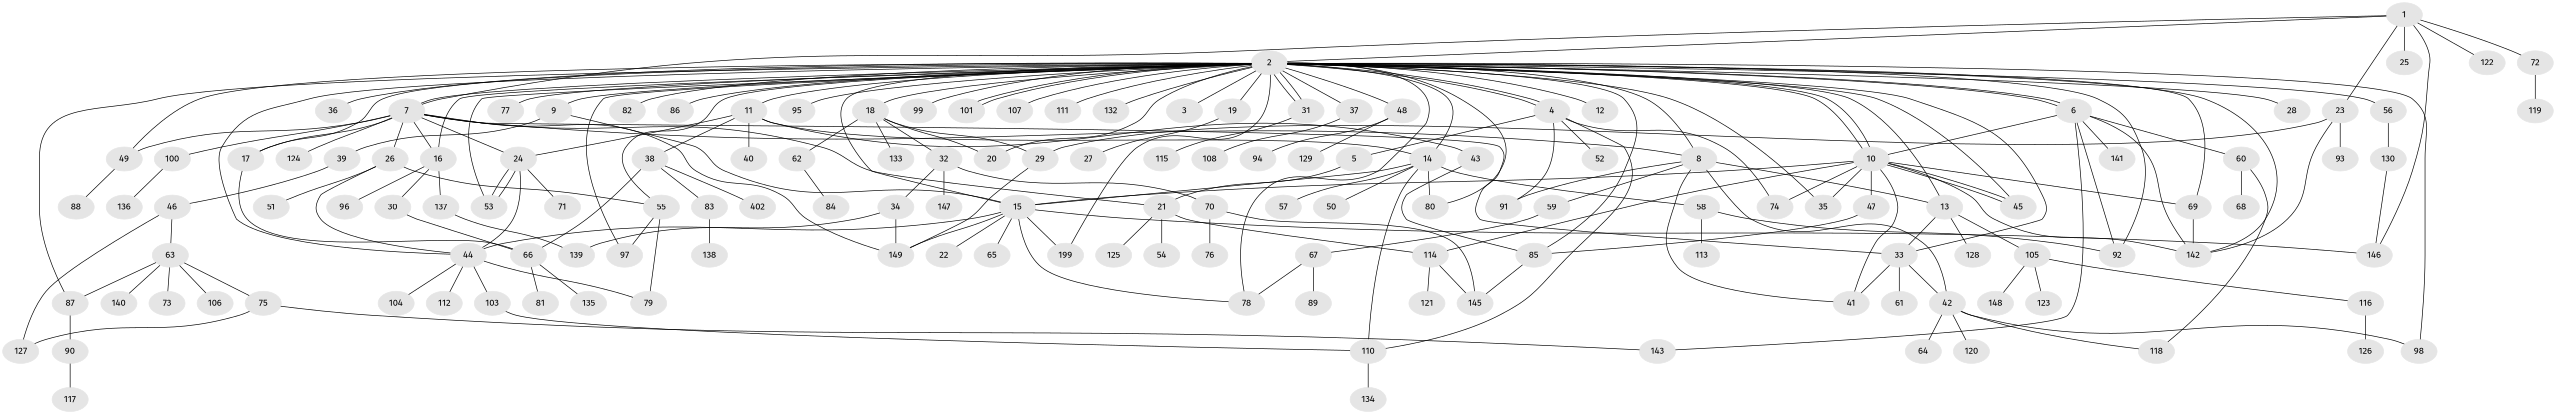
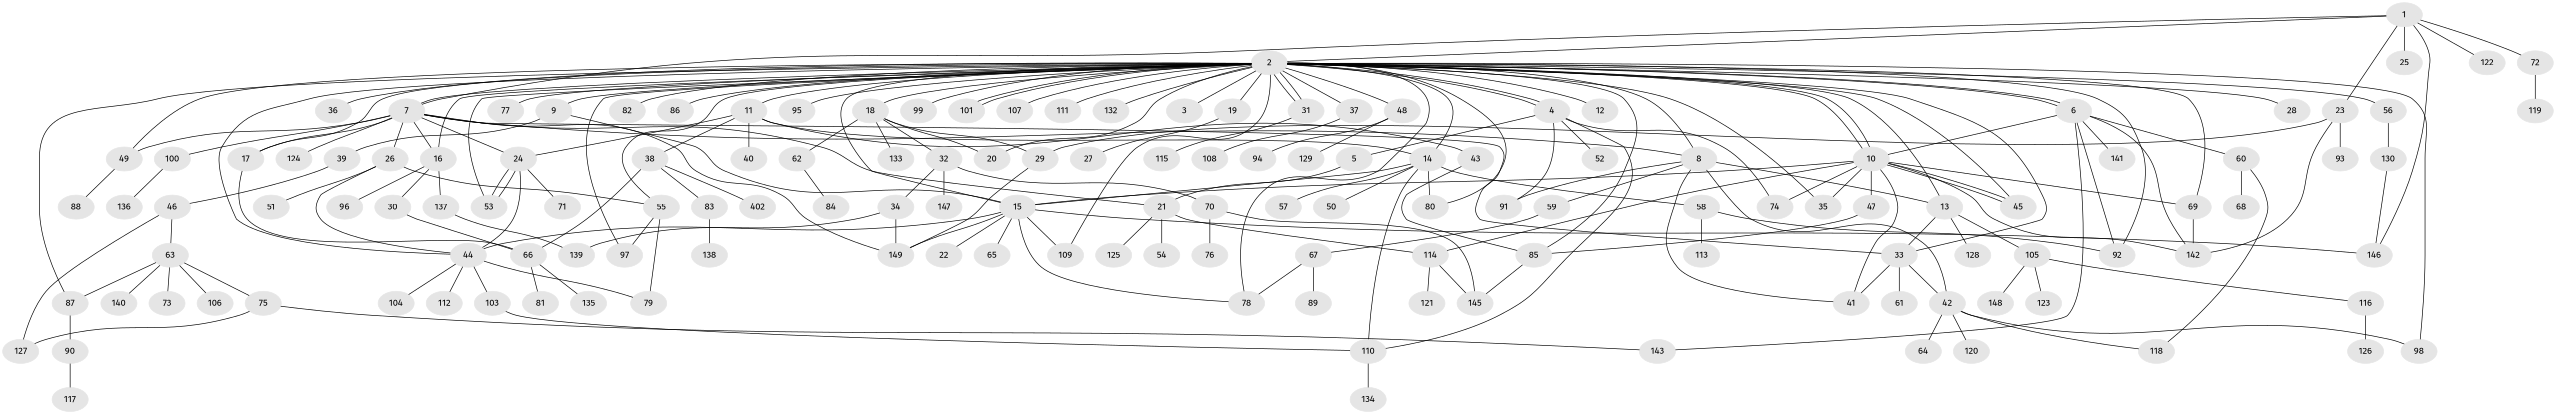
(1858, 72) -> none
(1066, 255) -> (1066, 255)
